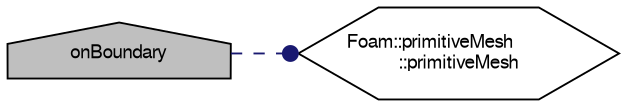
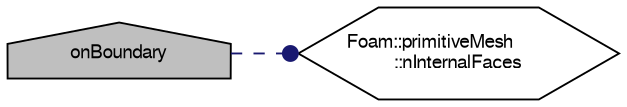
(459, 53) -> (459, 53)
